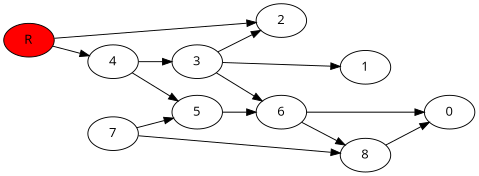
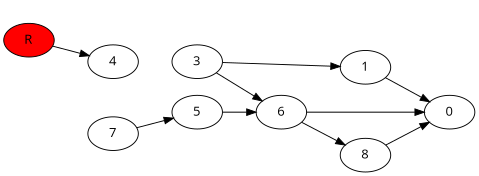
(281, 21) -> none
(151, 62) -> none
(151, 84) -> none
none -> (403, 88)
(235, 144) -> none
